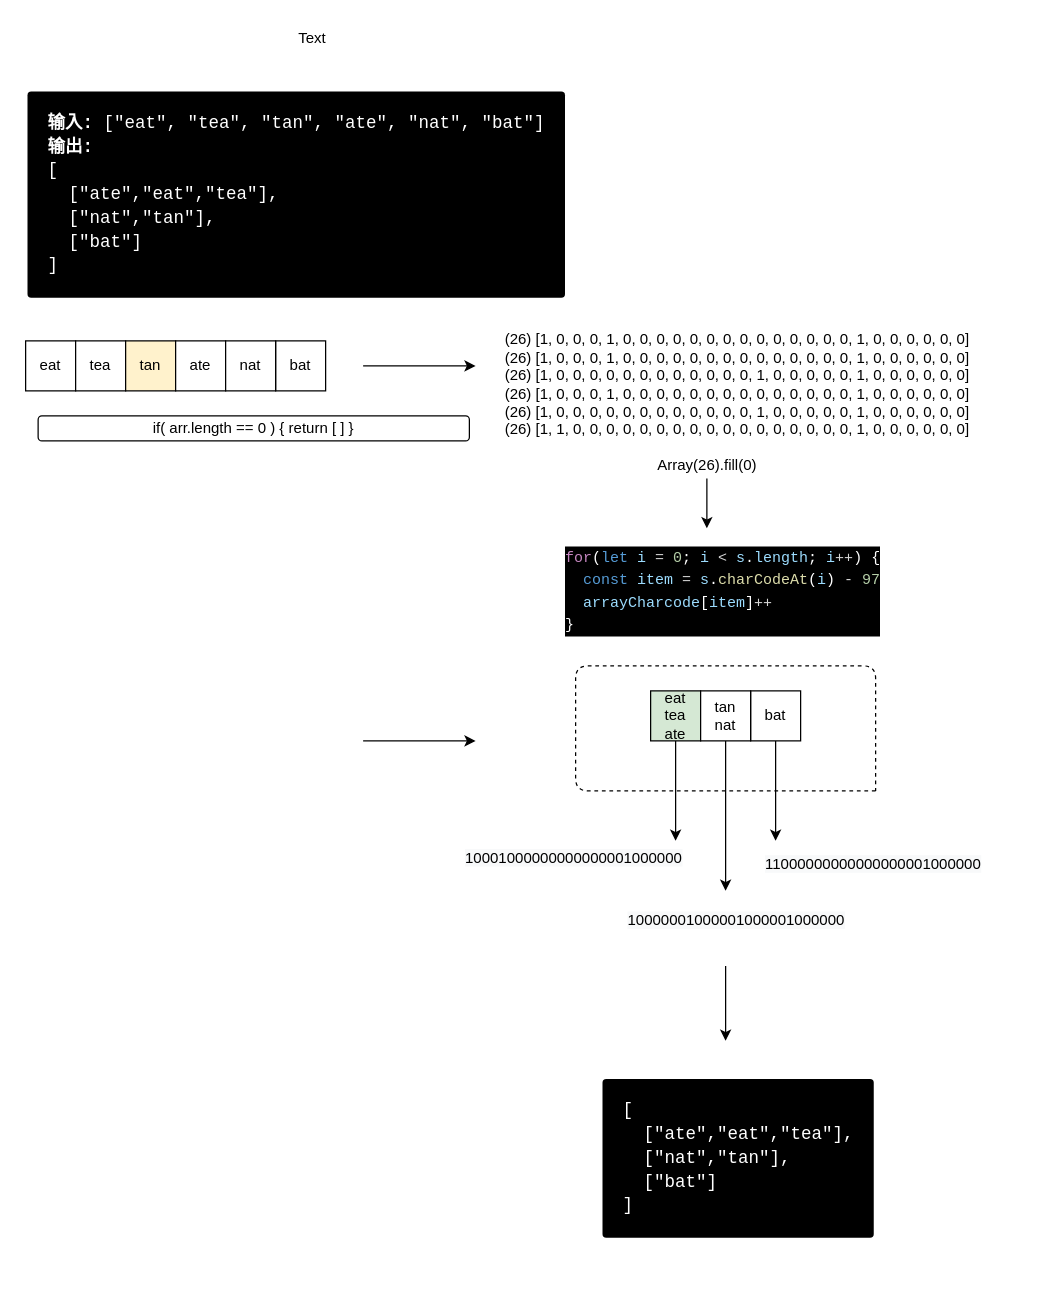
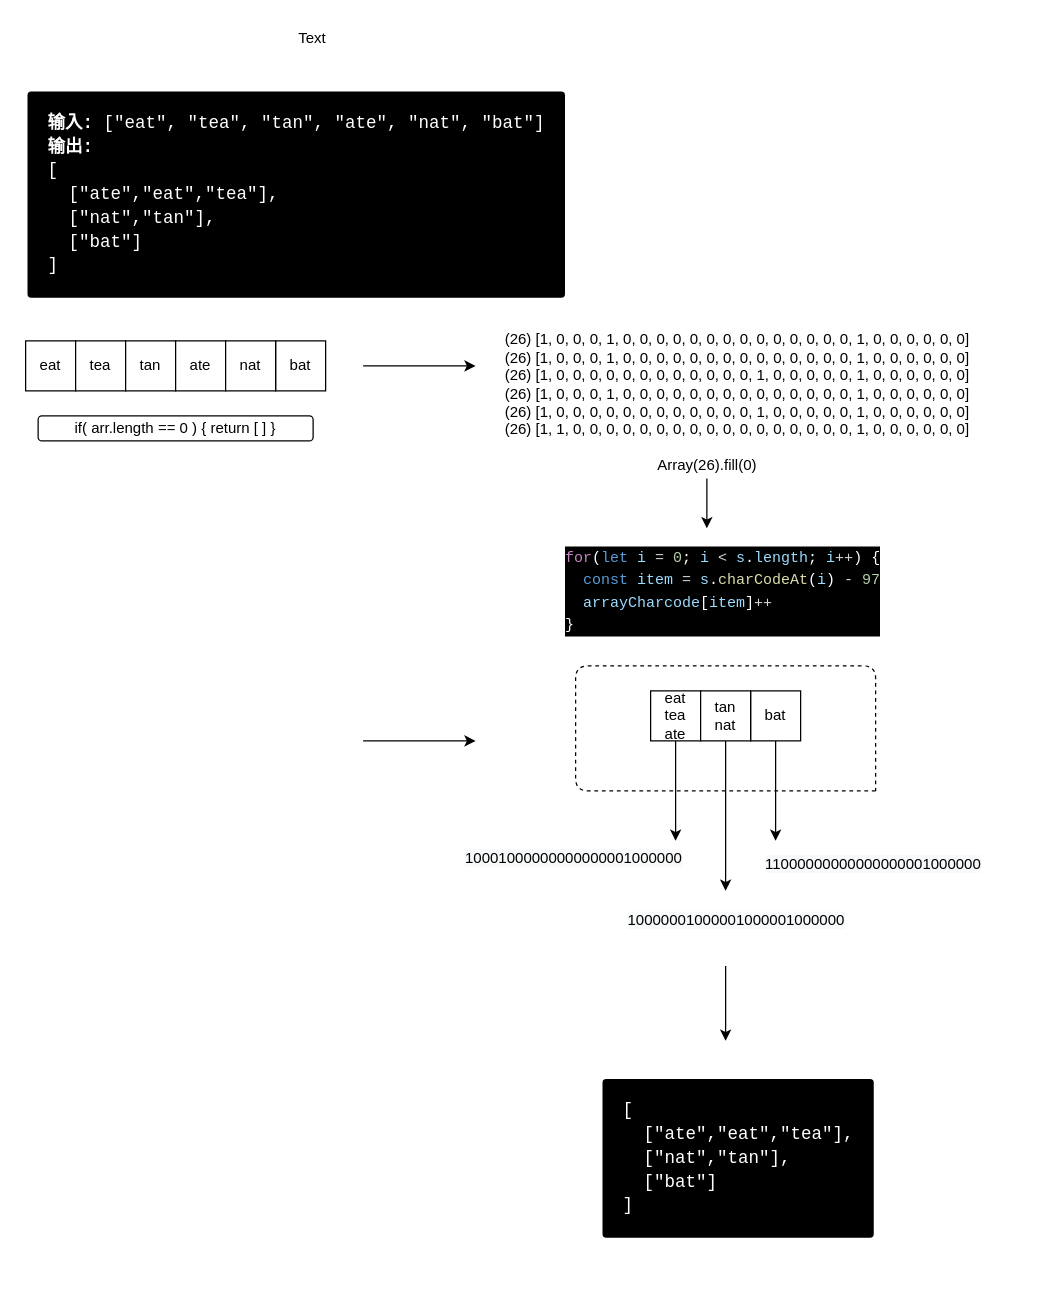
(151, 366) -> (151, 366)
(254, 428) -> (176, 428)
(676, 716) -> (676, 716)
